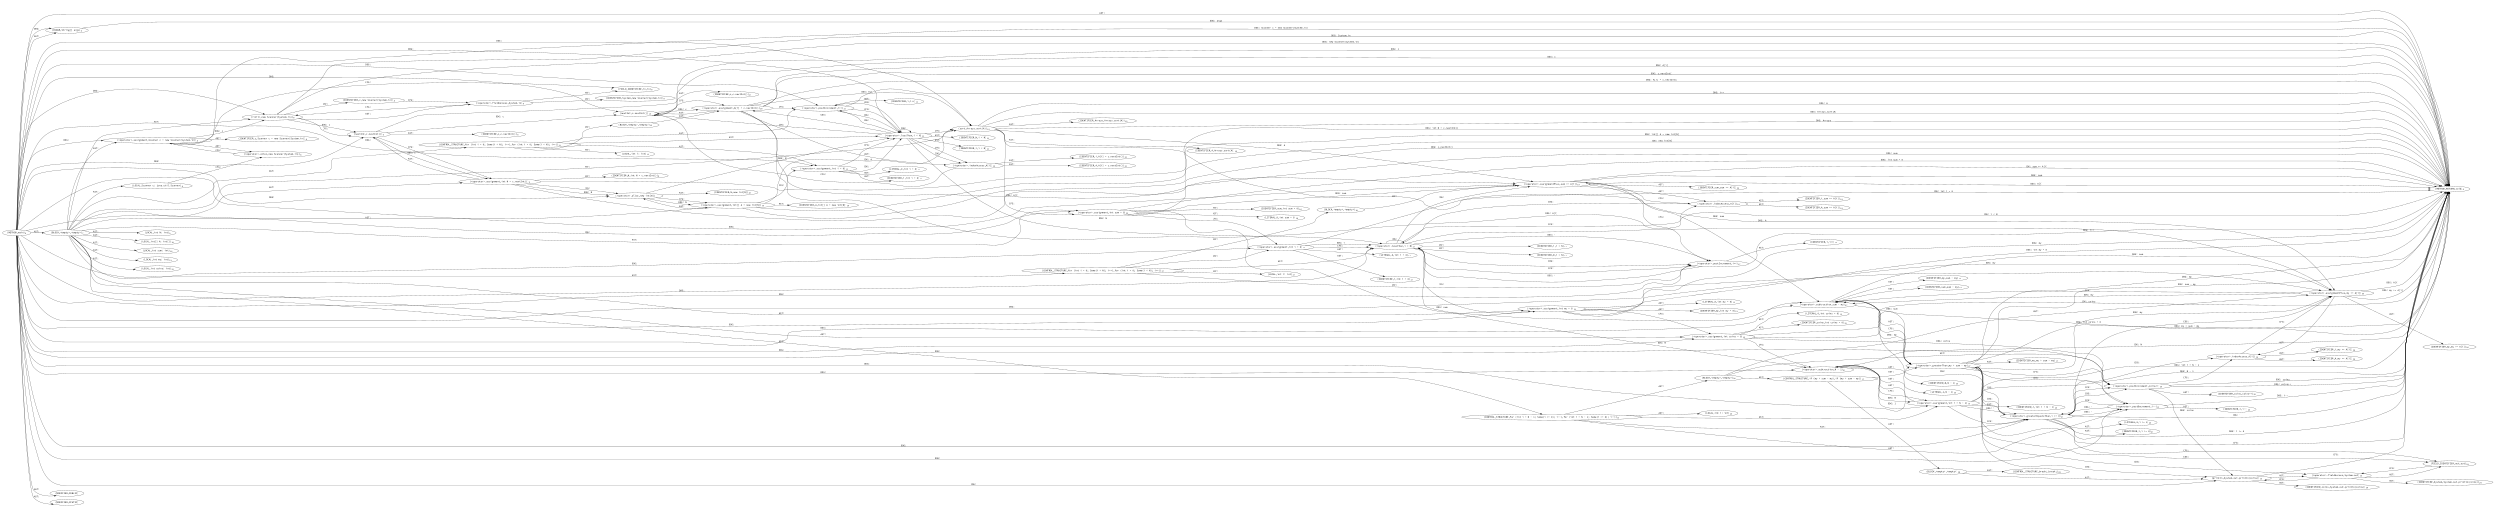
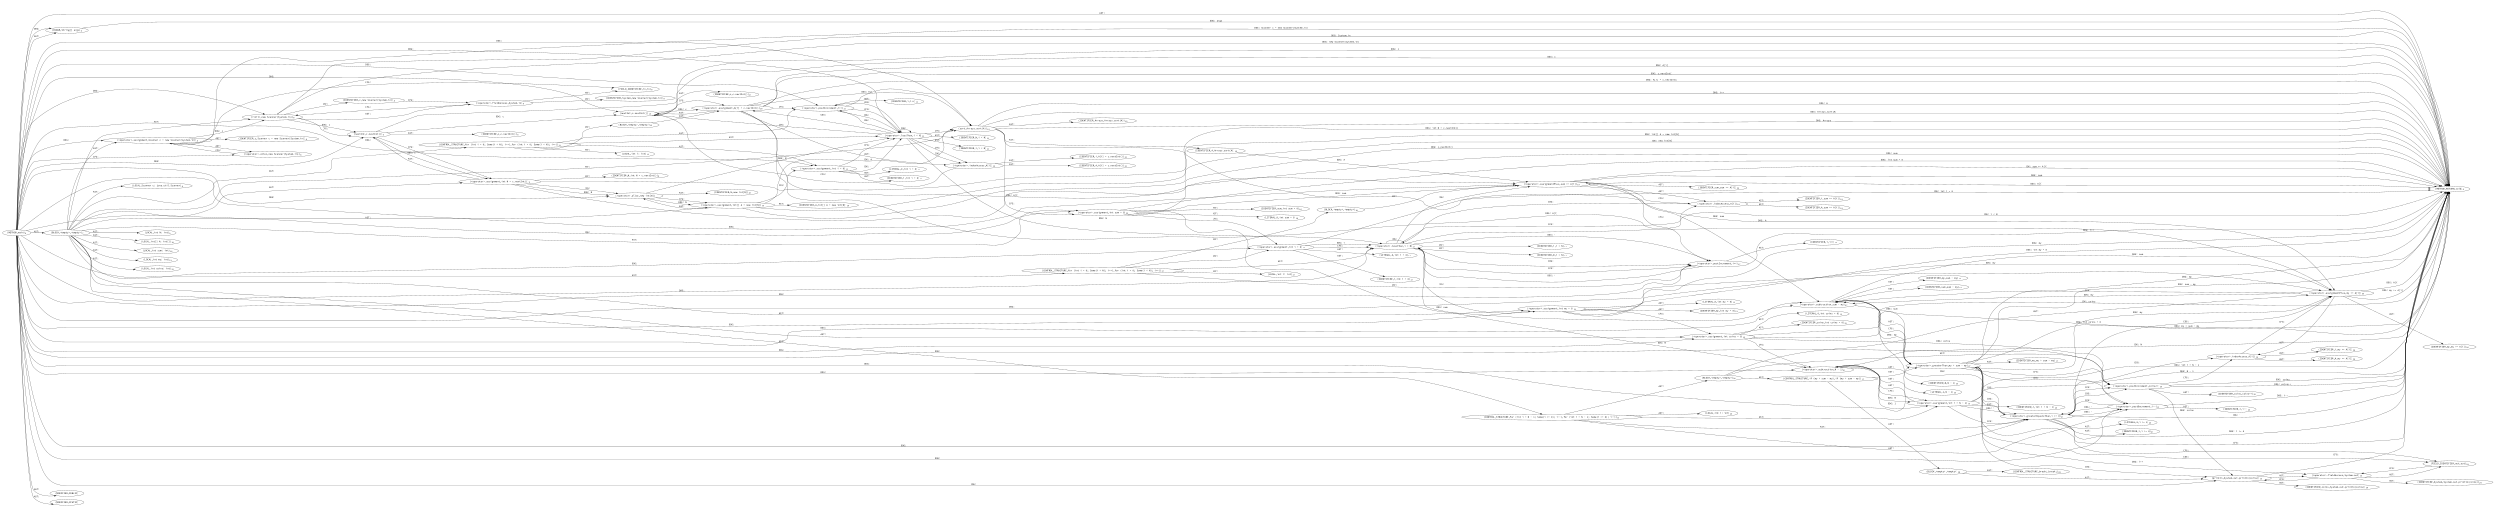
(1264, 148) -> (1382, 167)
(214, 170) -> (98, 158)
(2138, 462) -> (2138, 462)
